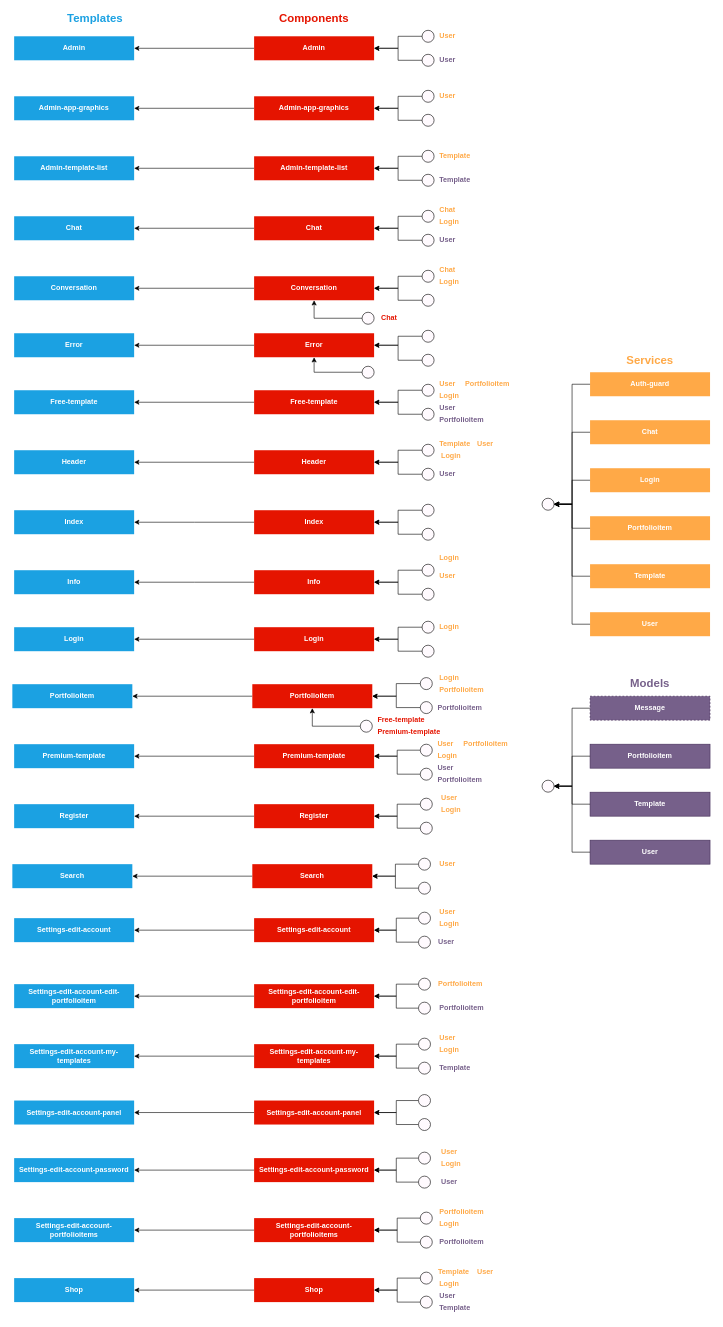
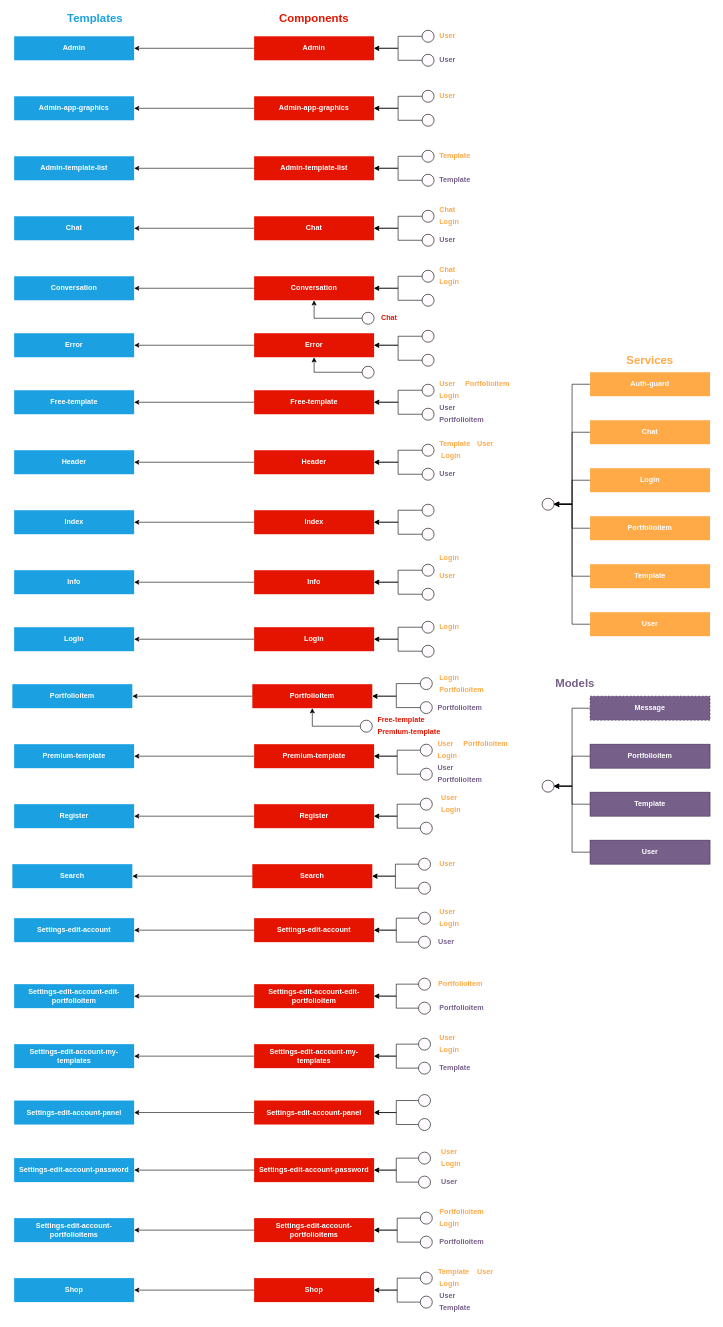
(650, 684) -> (575, 684)
